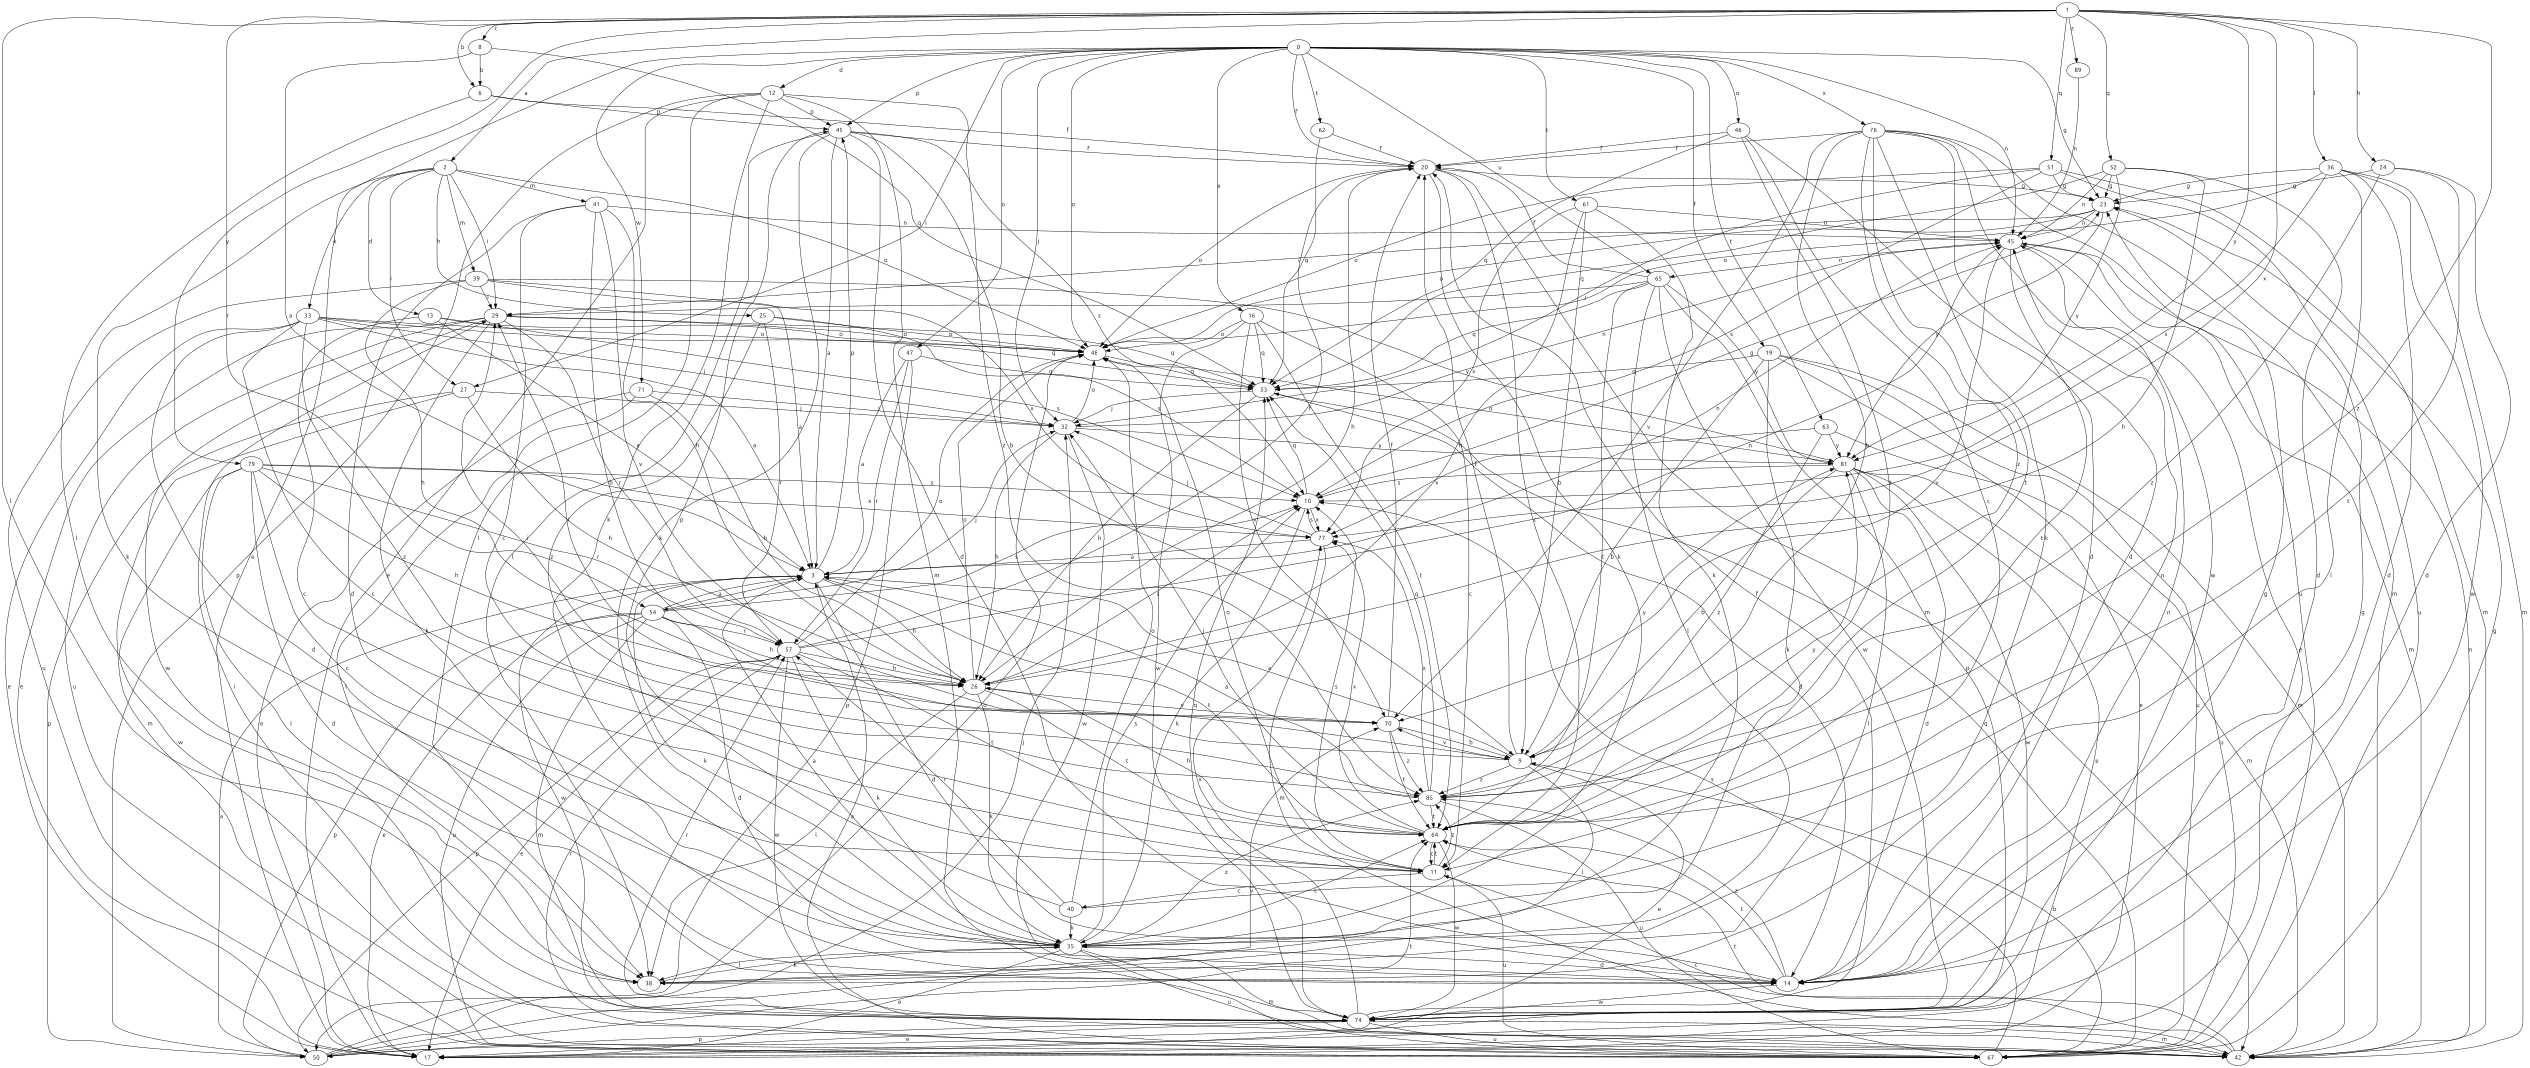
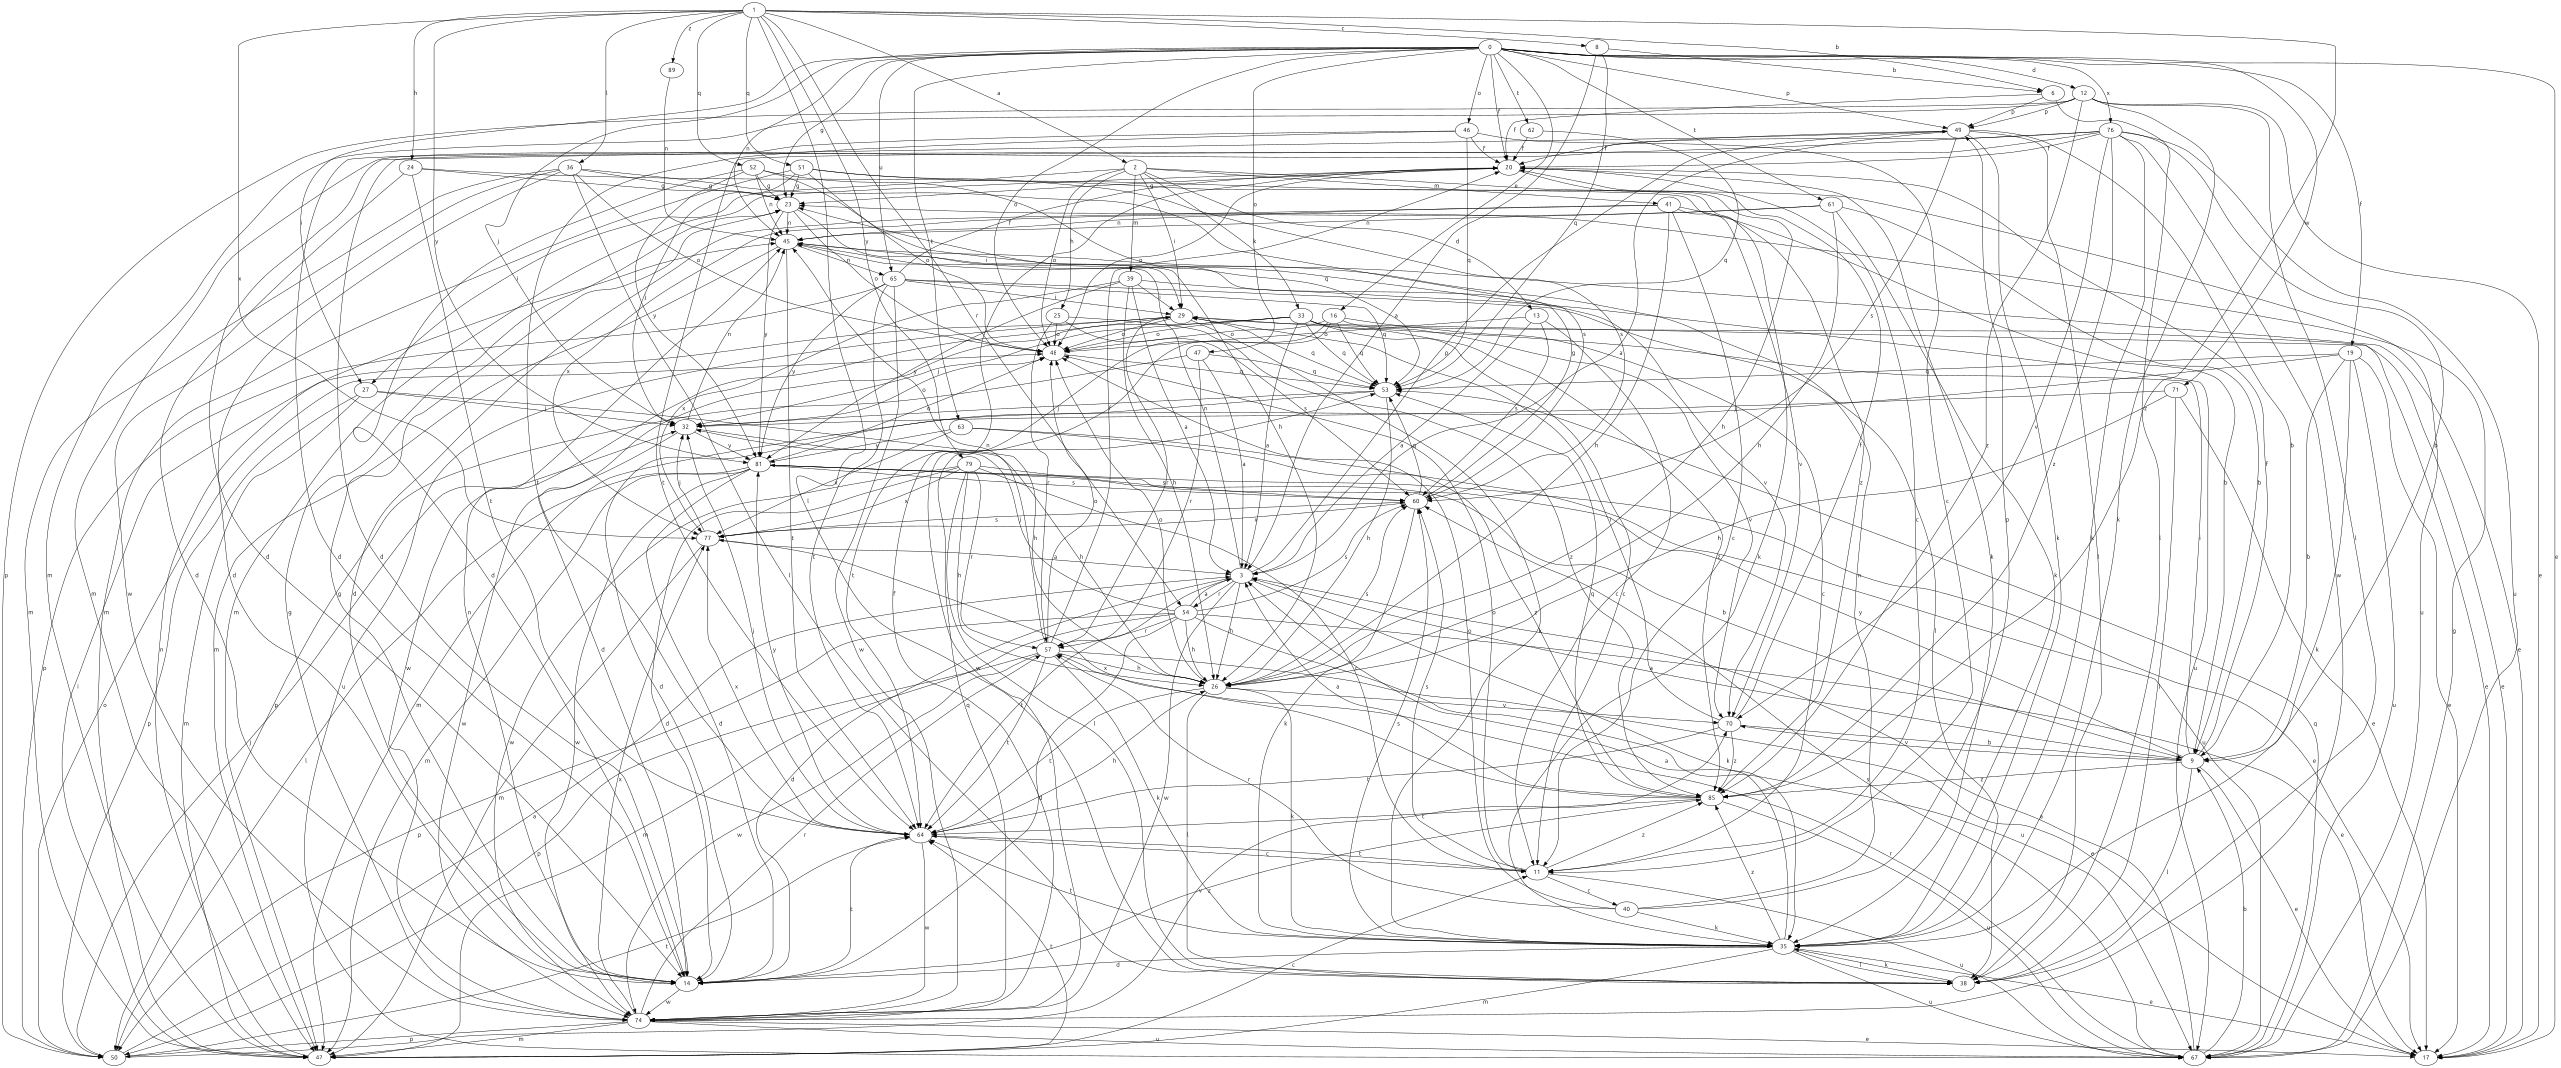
(1308, 501) -> (1416, 501)
(1414, 954) -> (366, 670)
